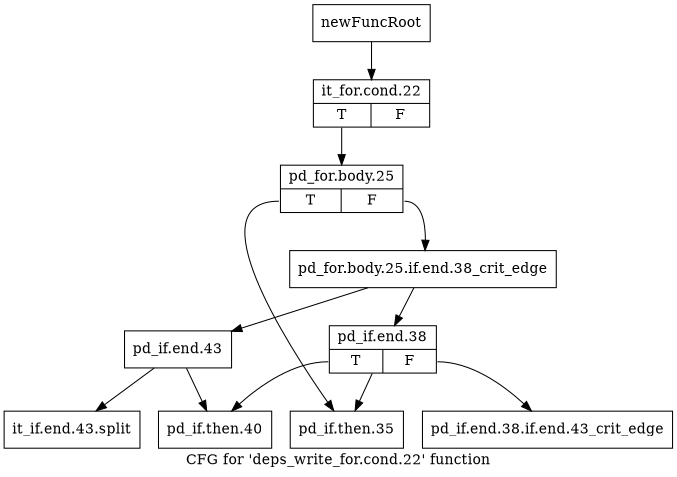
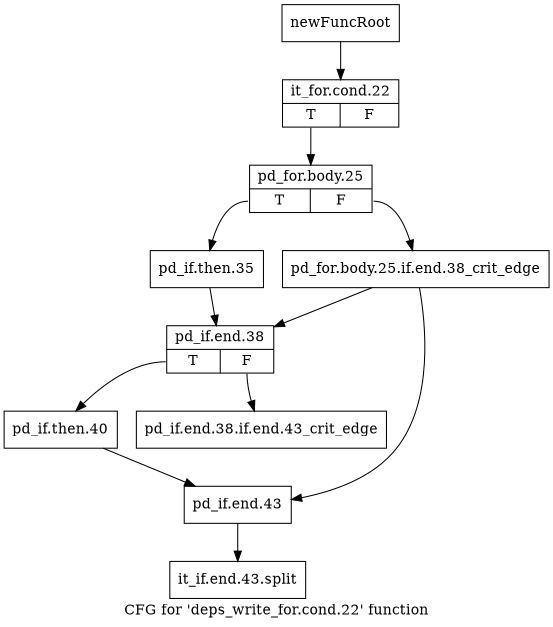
(194, 385) -> (144, 465)
(366, 387) -> (212, 302)
